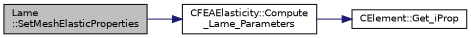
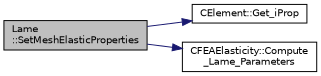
(330, 19) -> (165, 24)
